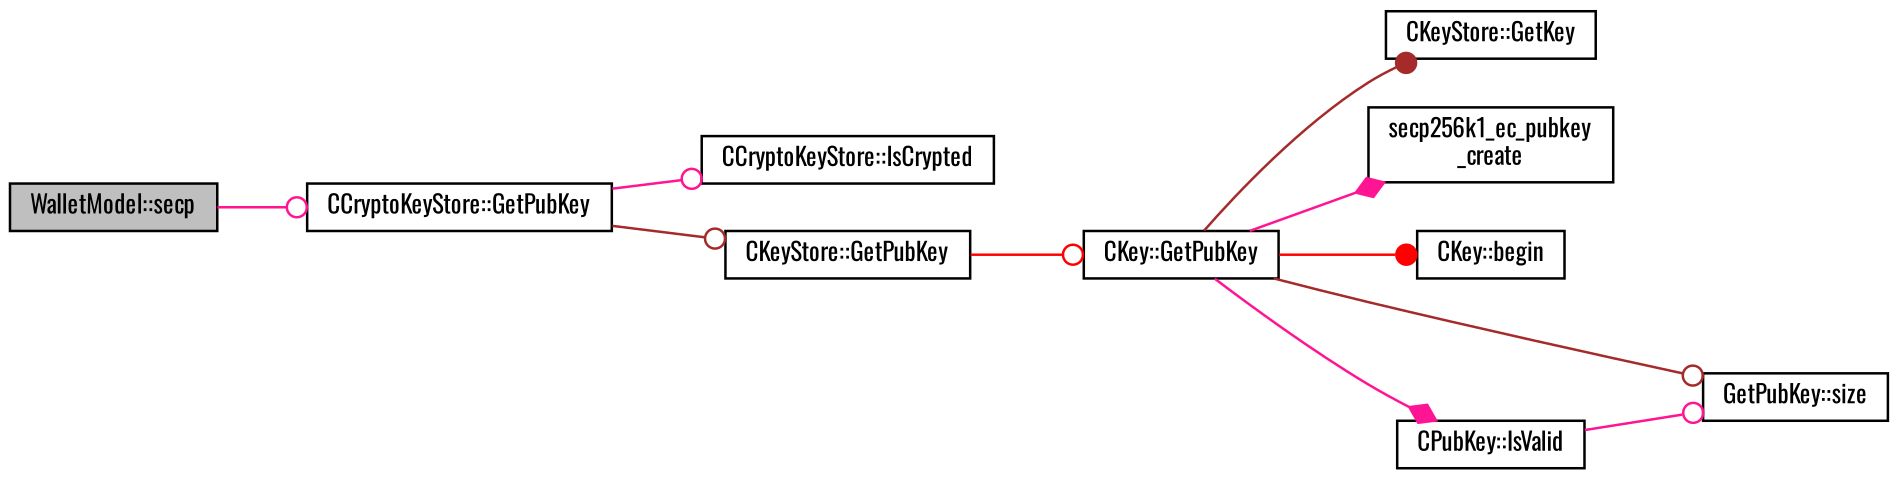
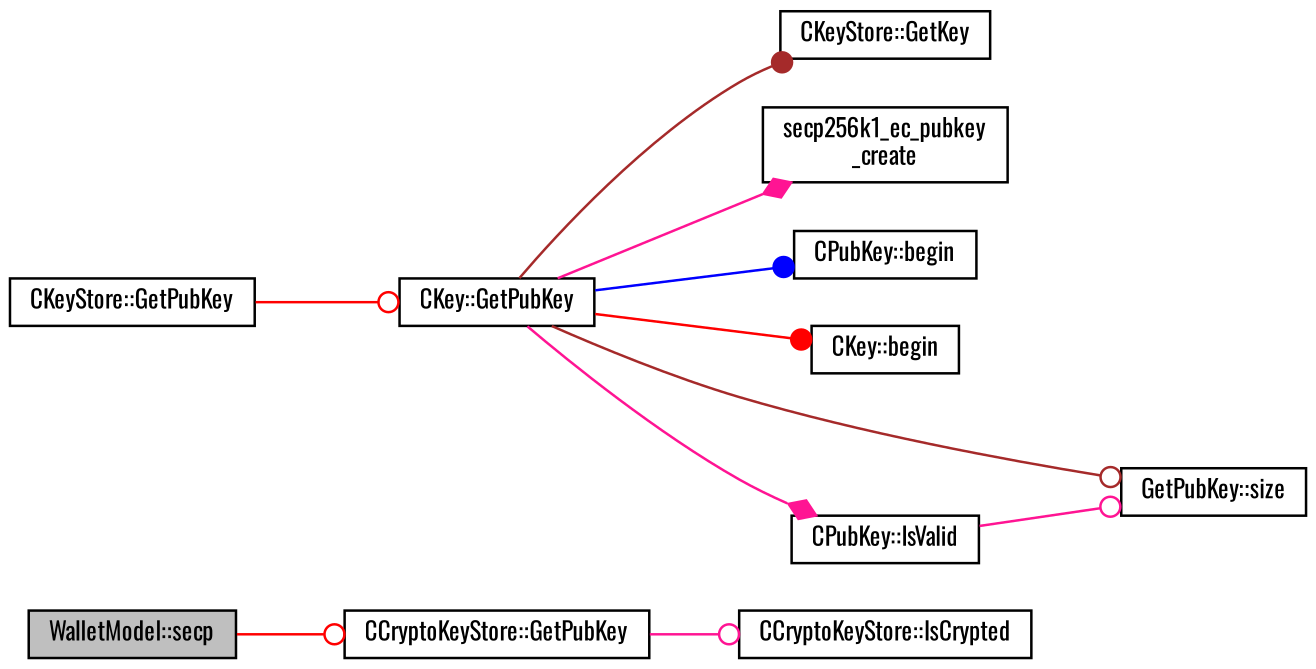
(252, 207) -> (280, 634)
(658, 232) -> none
none -> (885, 255)
